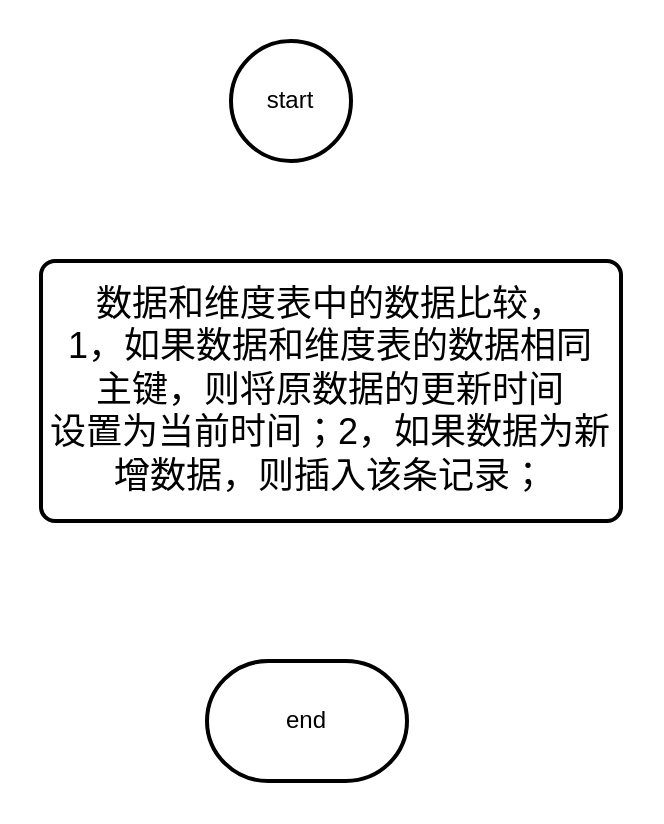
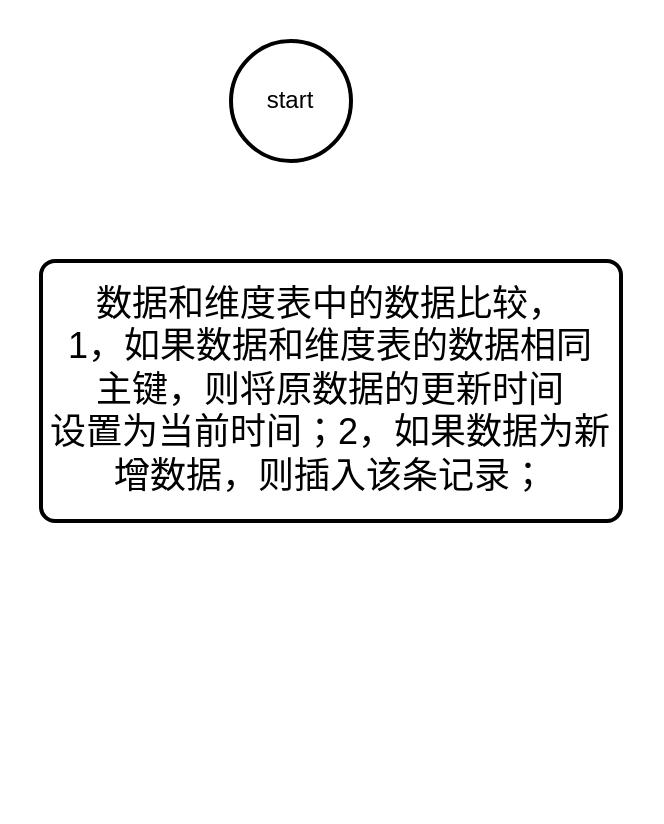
(307, 721) -> none
